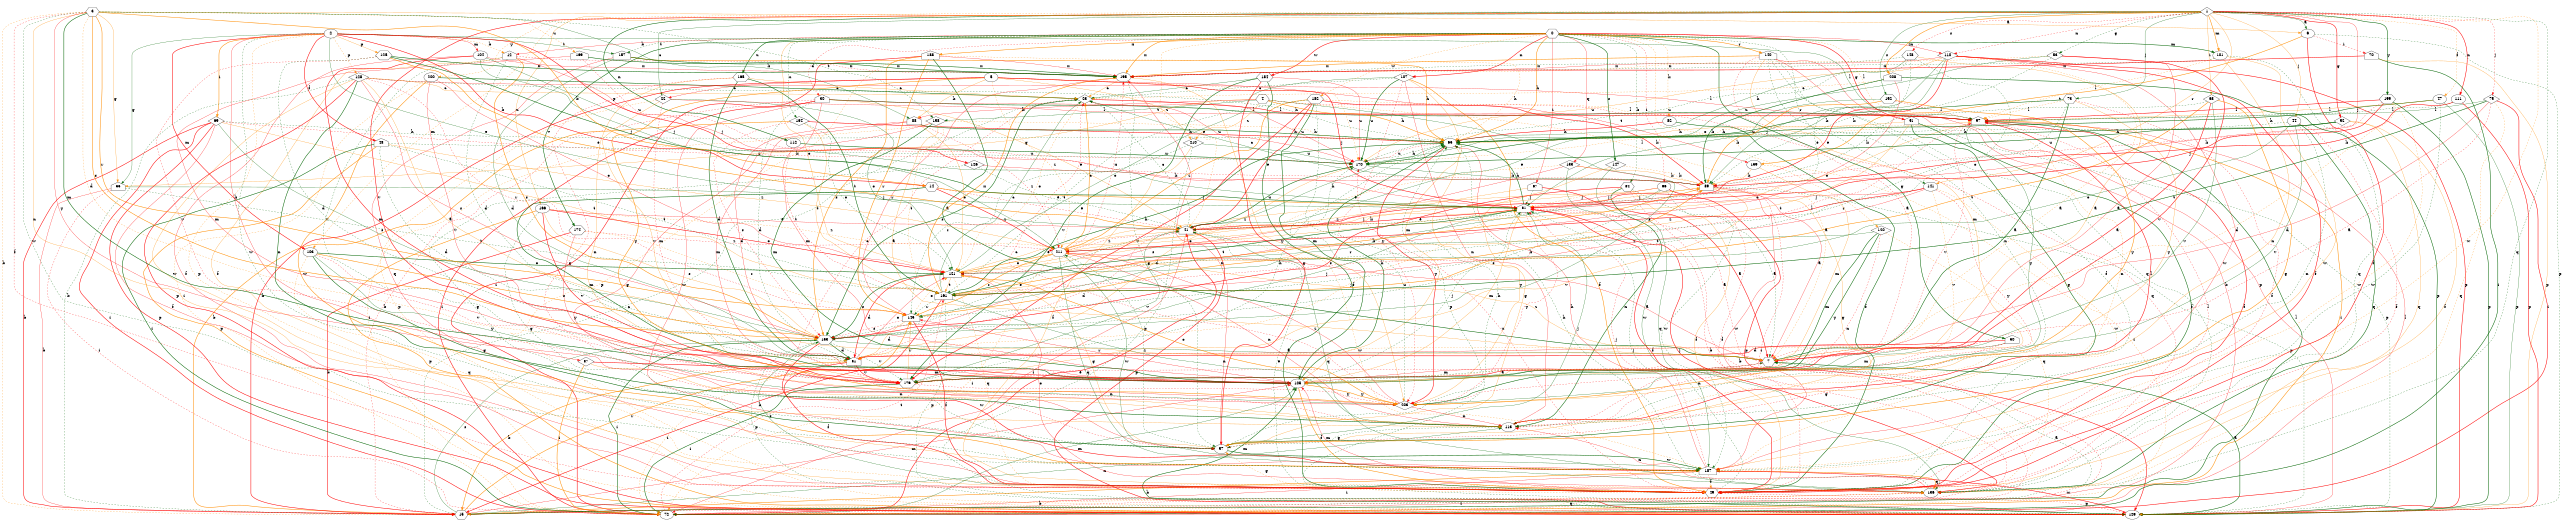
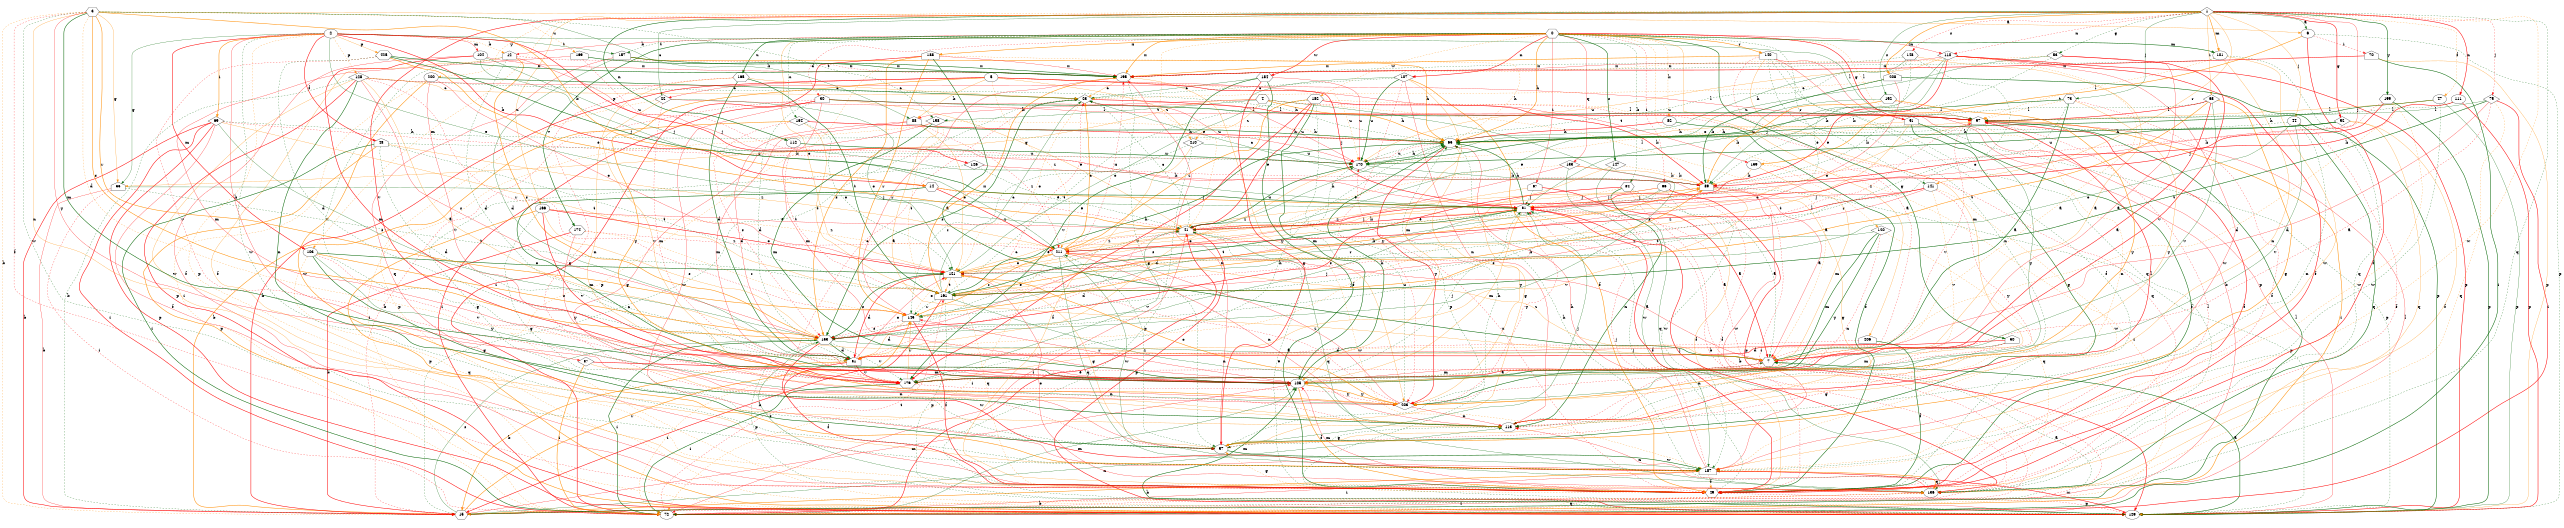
(384, 55) -> (384, 55)
(2184, 111) -> (2098, 116)
none -> (1868, 340)
